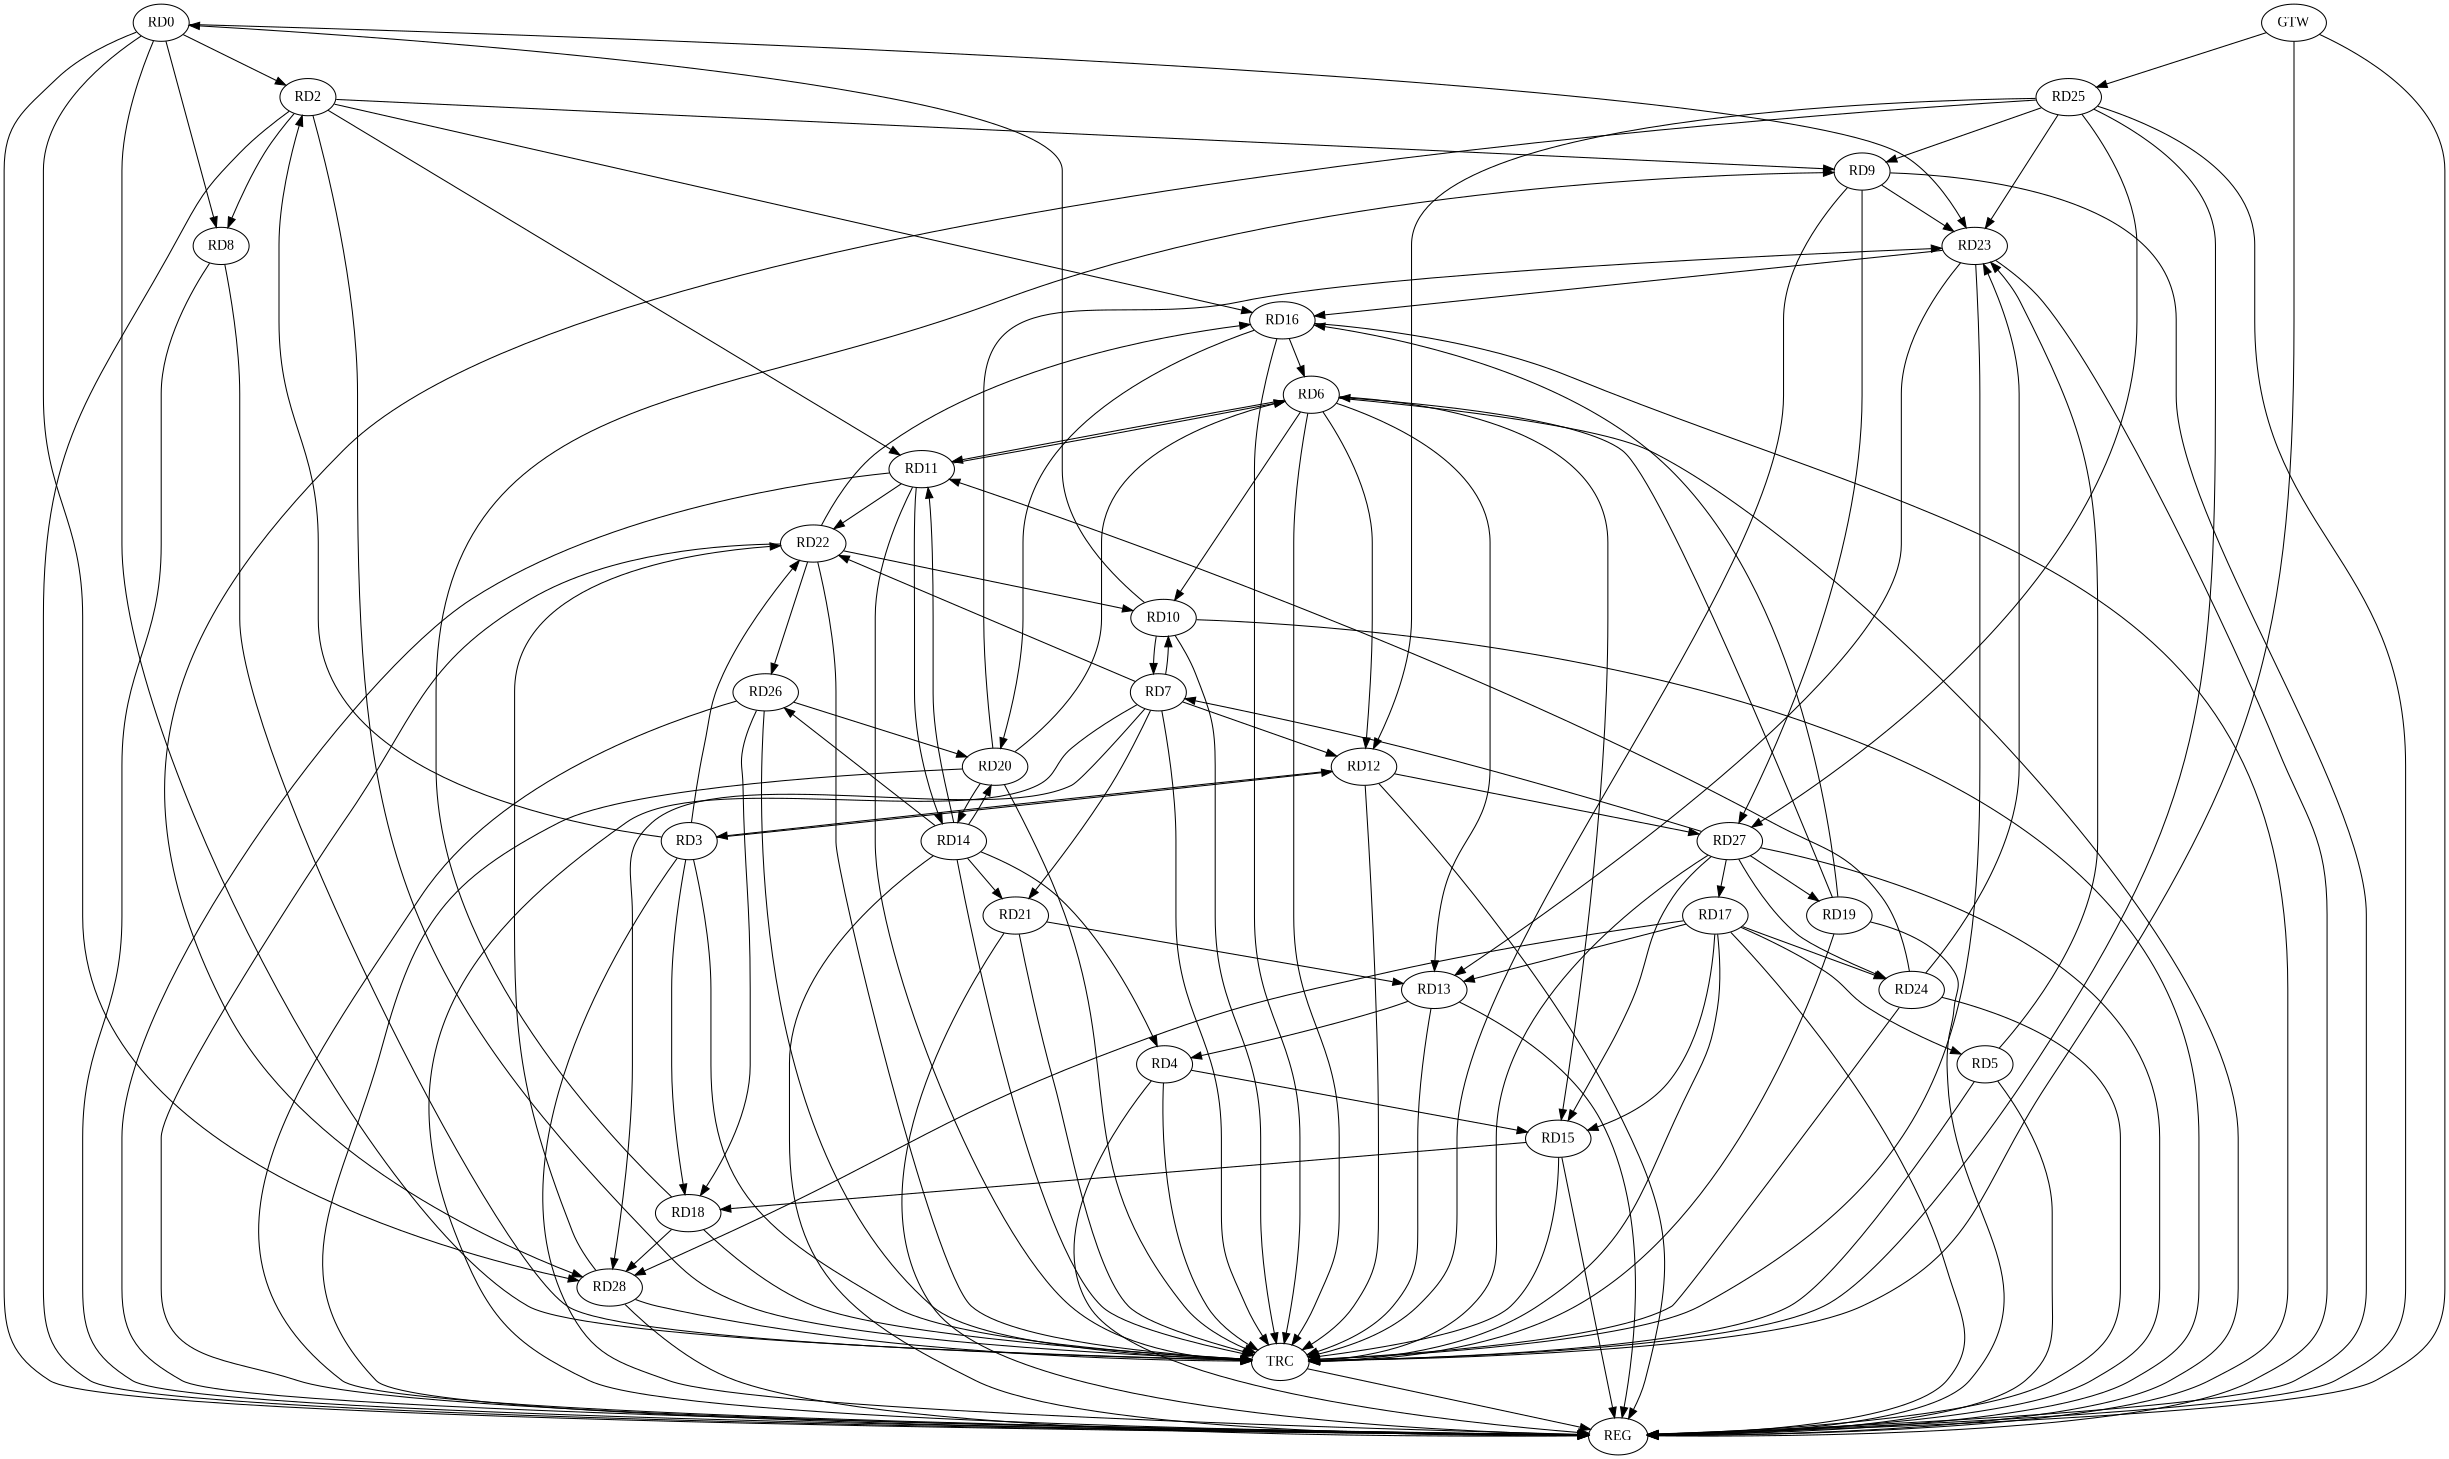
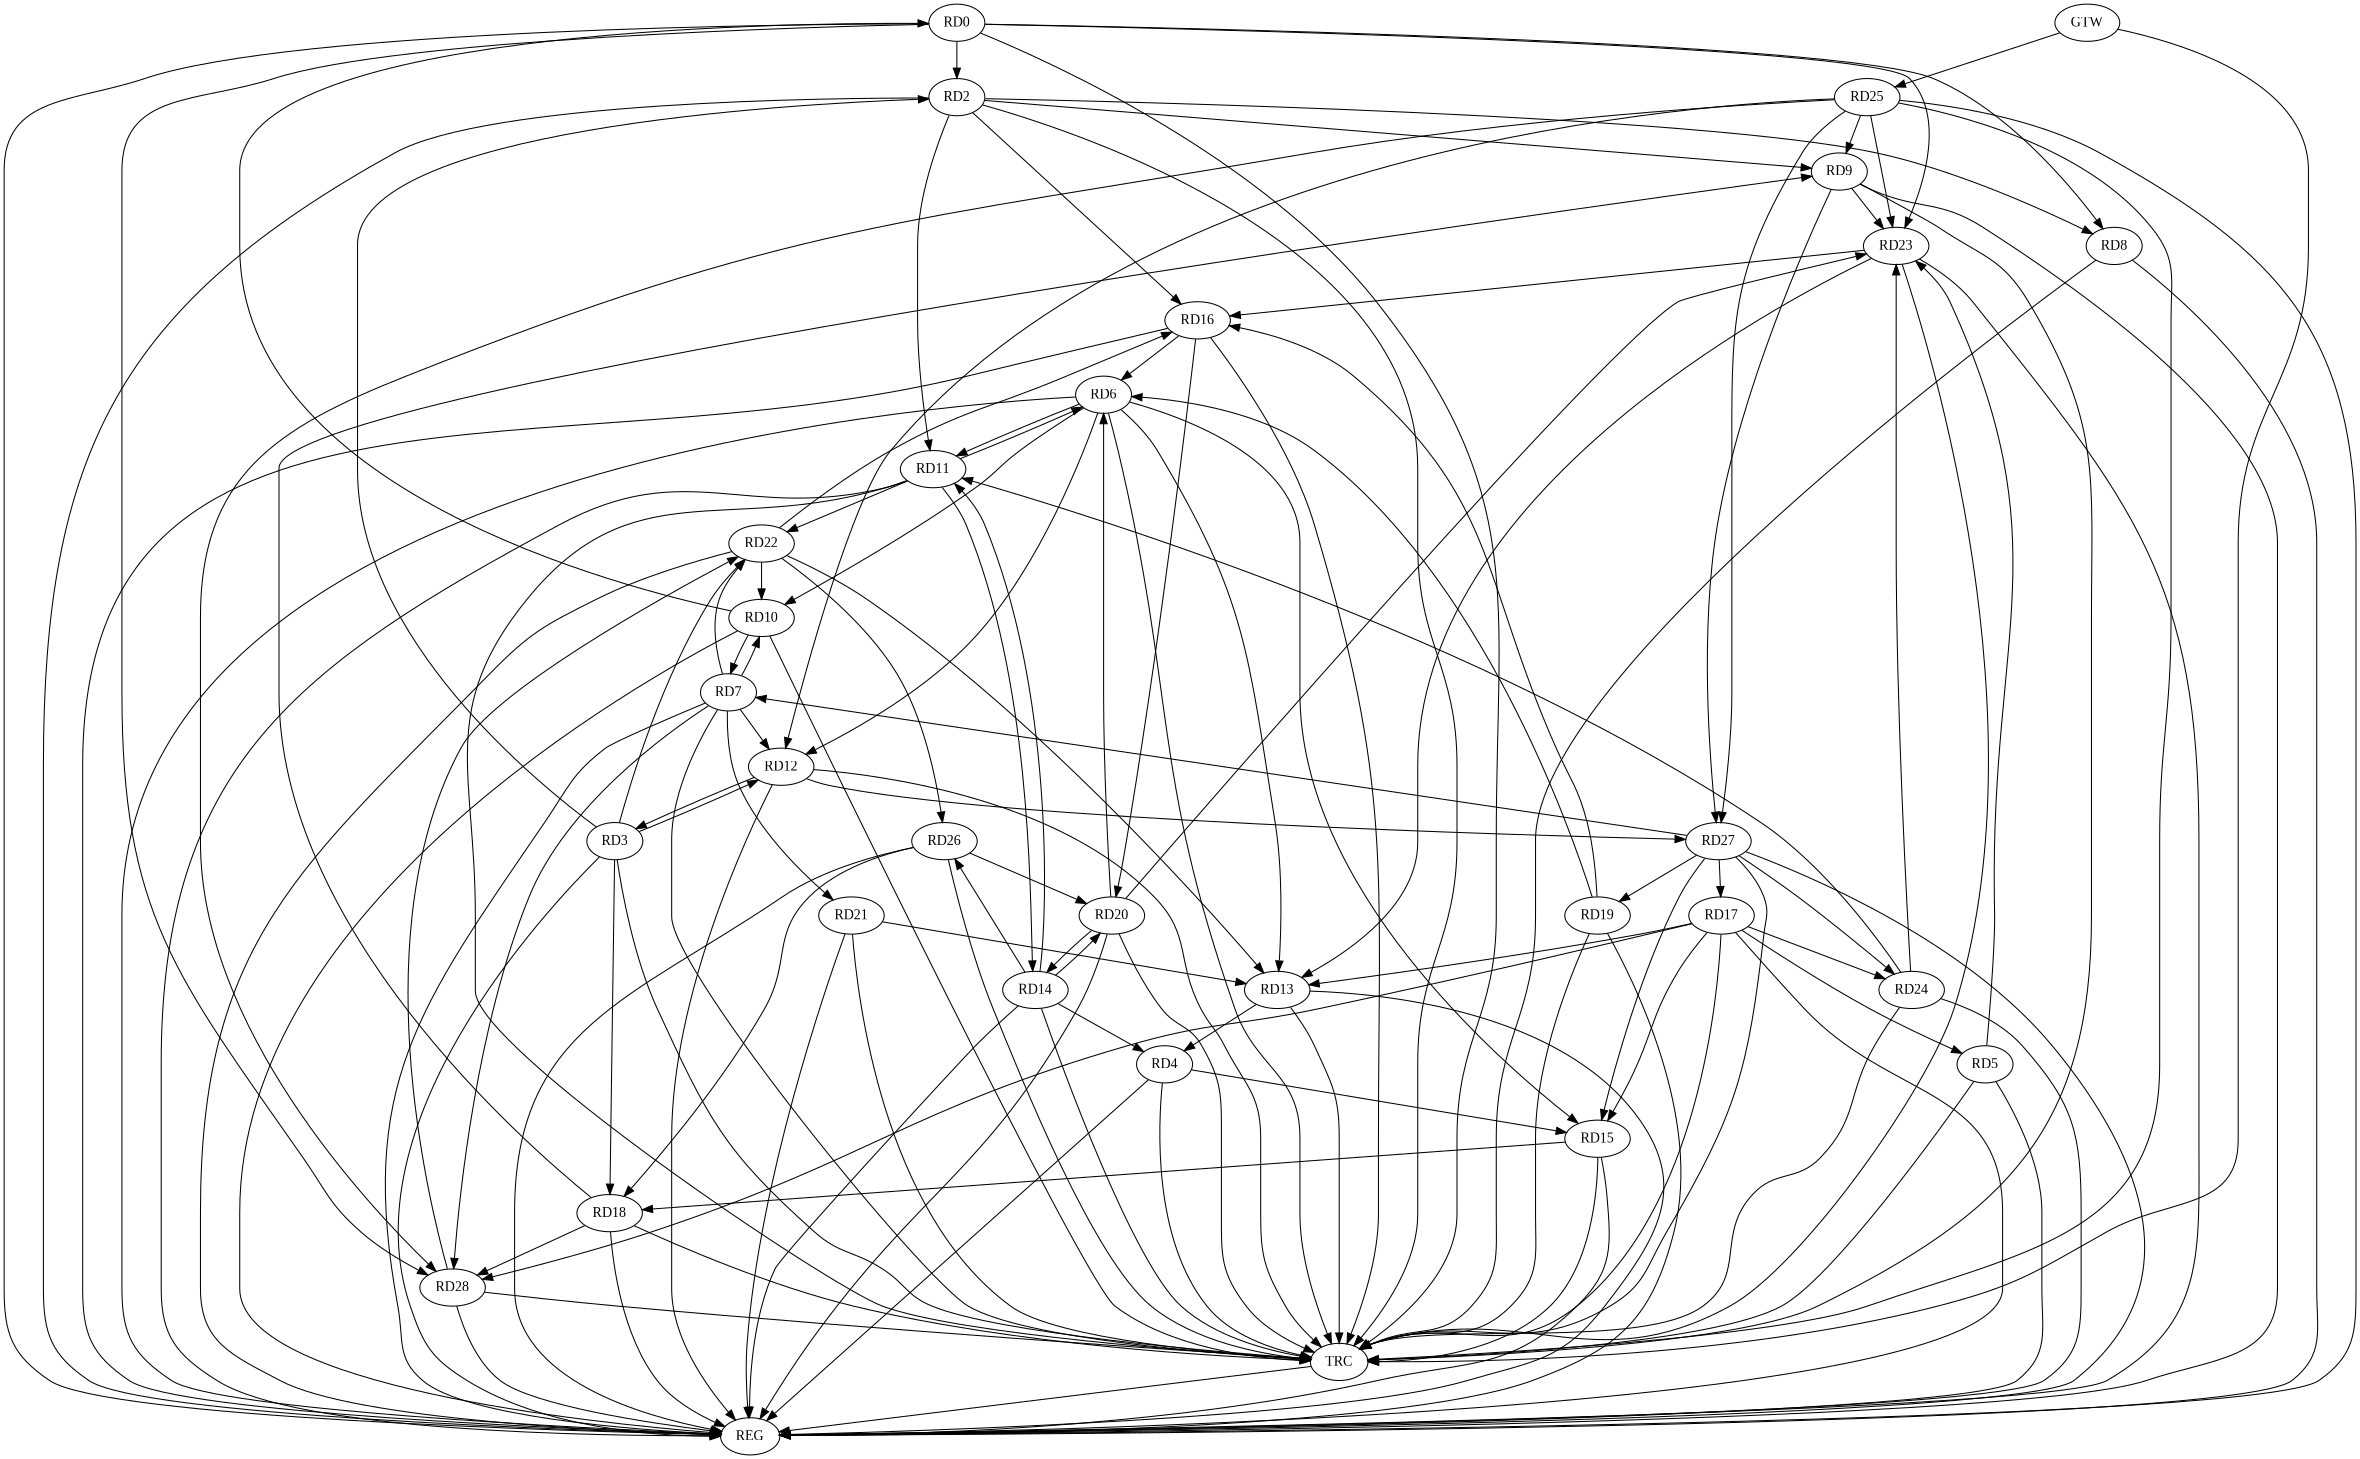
(981, 874) -> none
(2445, 1054) -> (636, 1344)
(890, 1076) -> (1027, 729)
